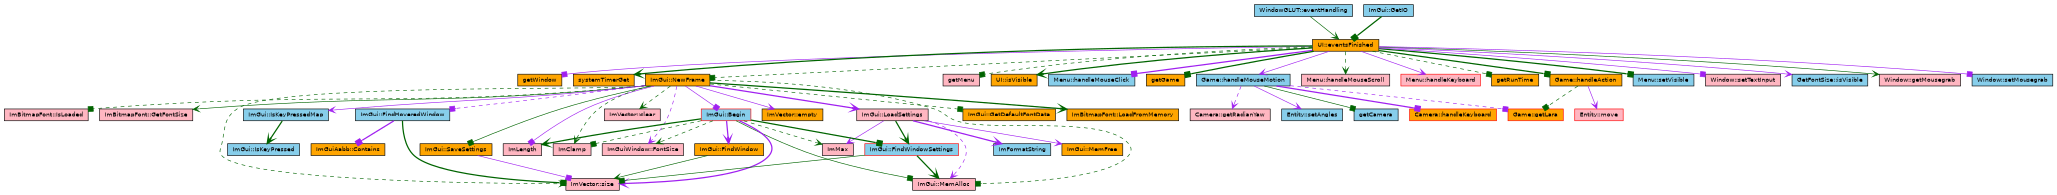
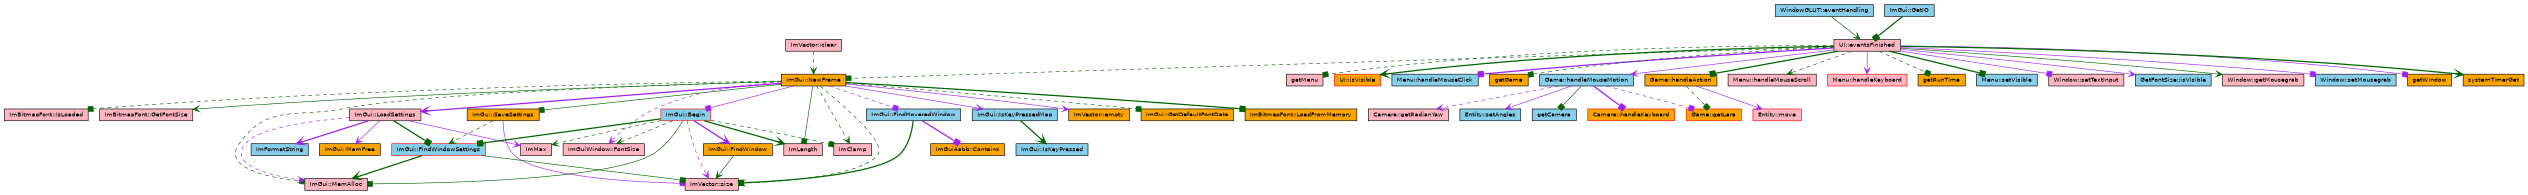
(1346, 45) -> (1867, 45)
(1252, 62) -> (1684, 57)
(1014, 80) -> (1357, 80)
(658, 96) -> (814, 60)
(903, 97) -> (1042, 95)
(591, 106) -> (809, 112)
(901, 130) -> (409, 131)
none -> (474, 131)
(725, 174) -> (694, 147)
